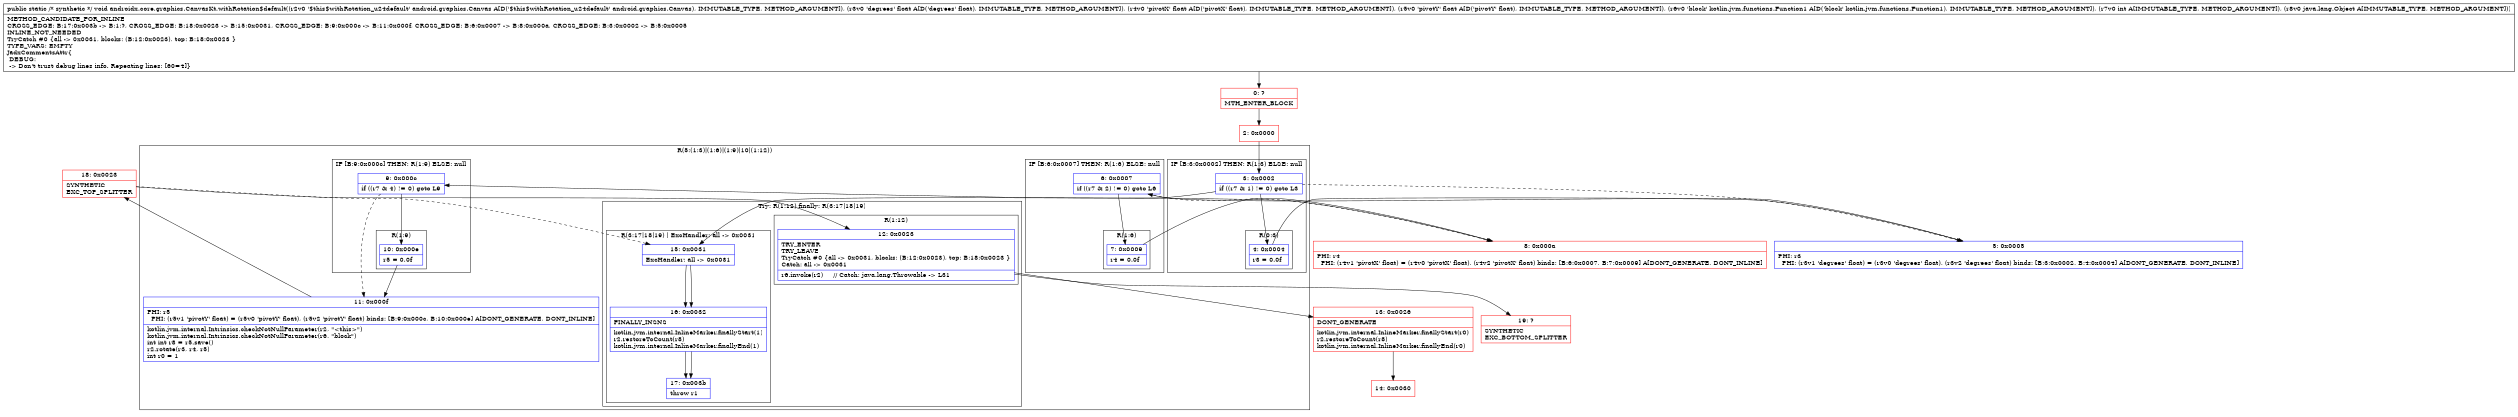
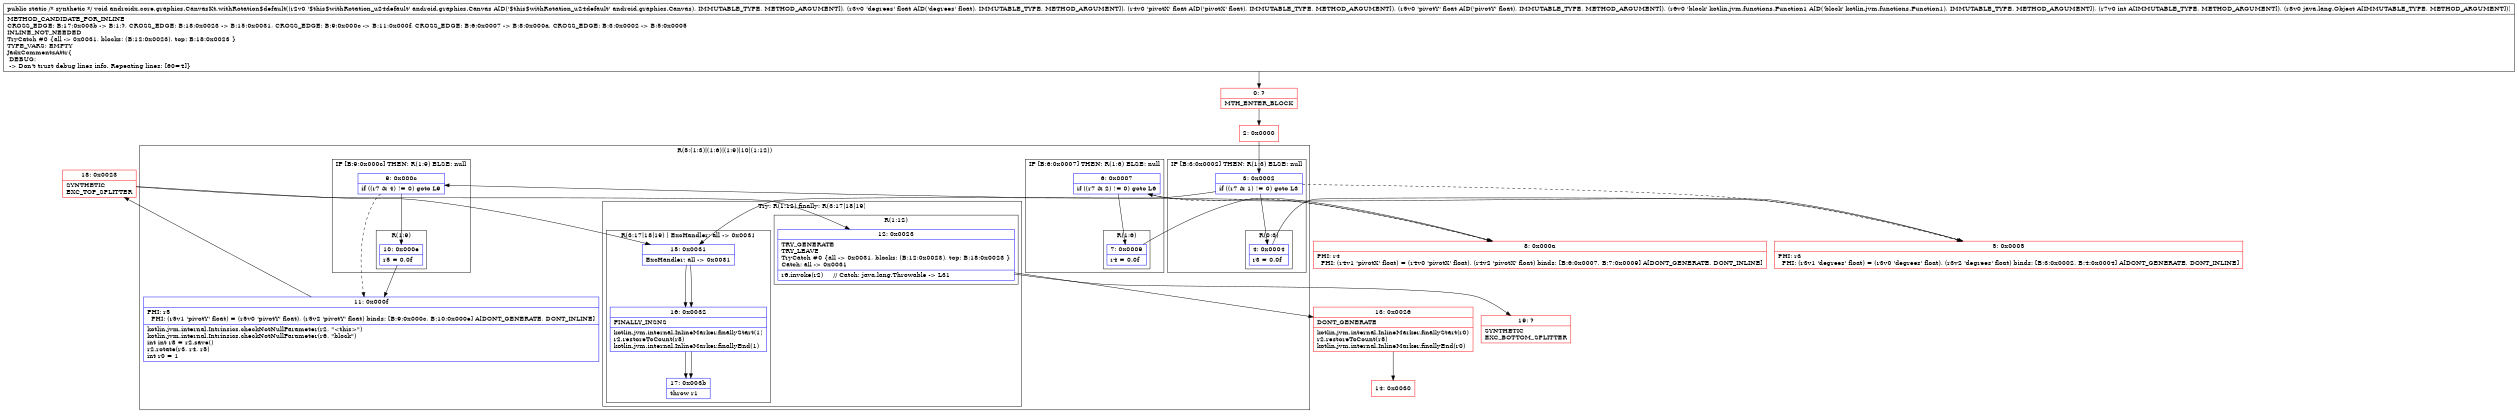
(431, 202) -> (431, 202)
(801, 244) -> (808, 244)
(2009, 255) -> (2009, 255)
(180, 343) -> (180, 343)
